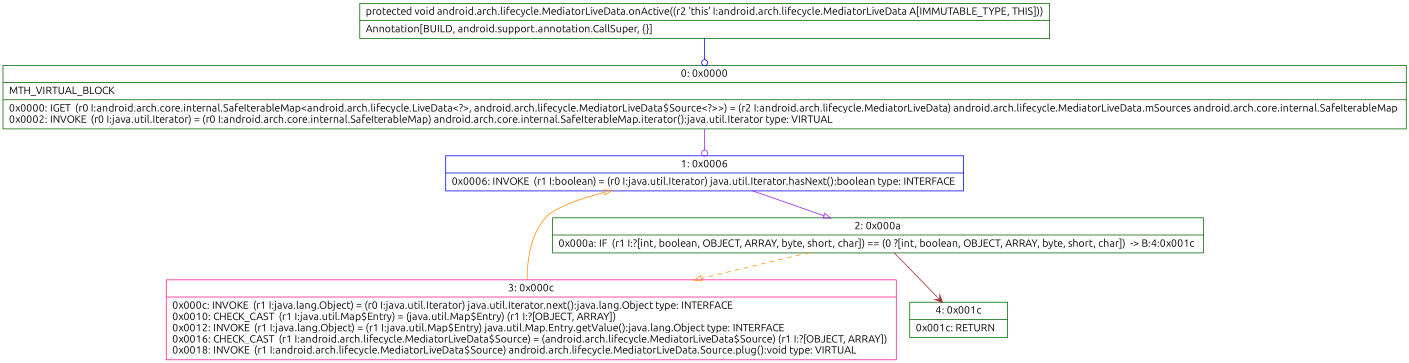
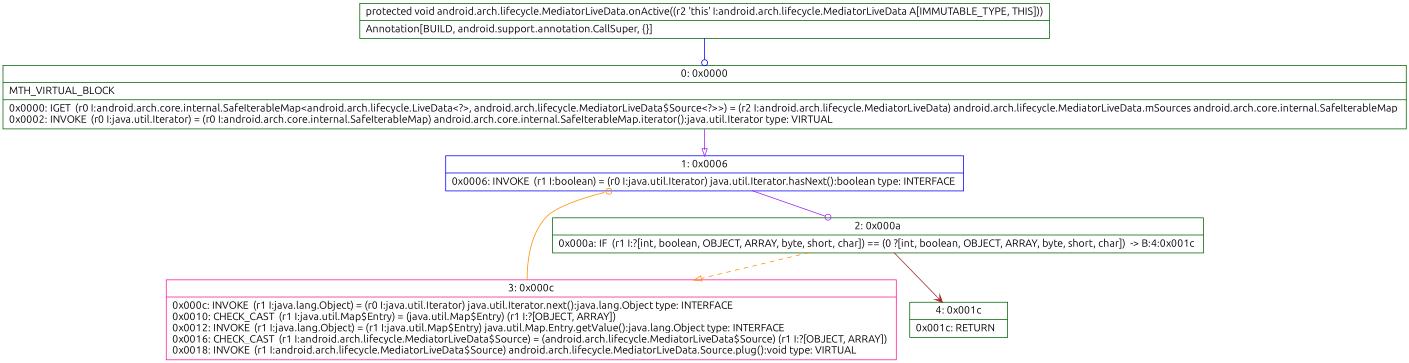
(705, 139) -> (705, 139)
(788, 203) -> (788, 203)
(545, 218) -> (545, 218)
